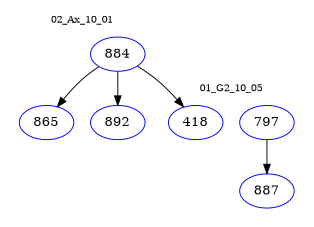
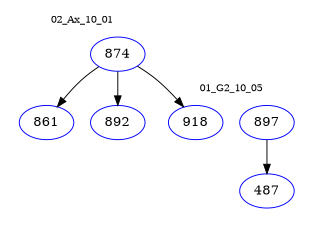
(118, 54) -> (118, 54)
(47, 123) -> (47, 123)
(196, 123) -> (196, 123)
(267, 123) -> (267, 123)
(267, 191) -> (267, 191)
